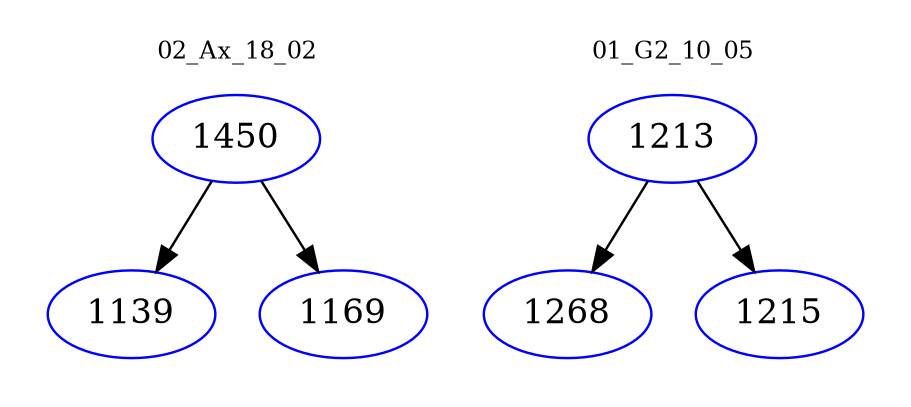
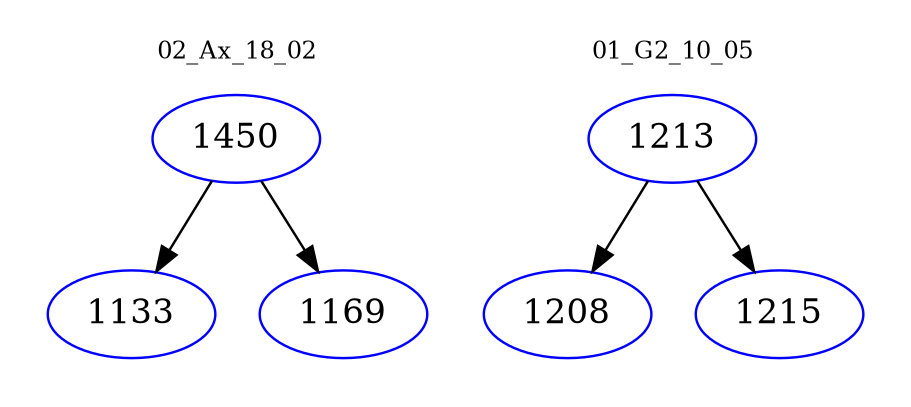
(132, 314) -> (132, 314)
(568, 314) -> (568, 314)
